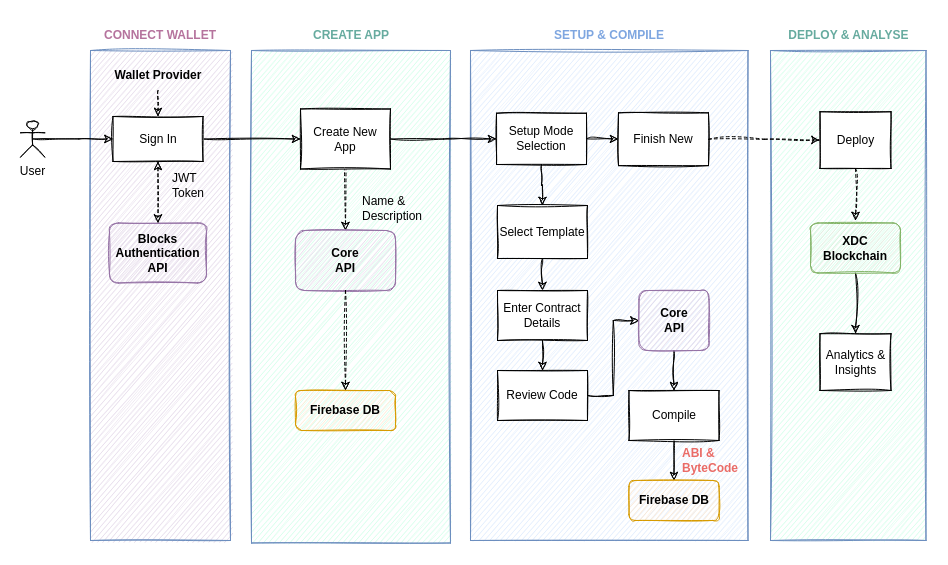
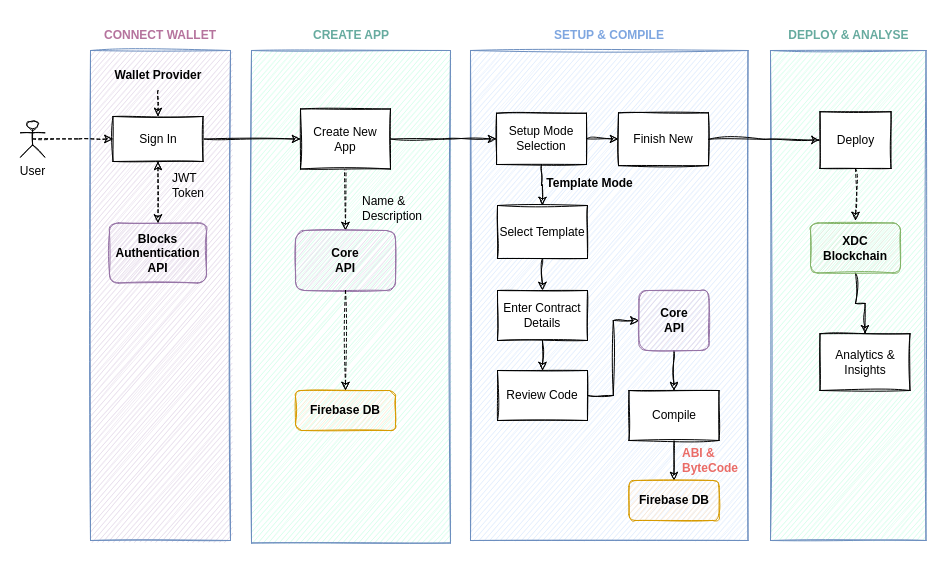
(62, 139) -> (62, 139)
(759, 139) -> (759, 139)
none -> (590, 184)
(856, 362) -> (865, 362)
